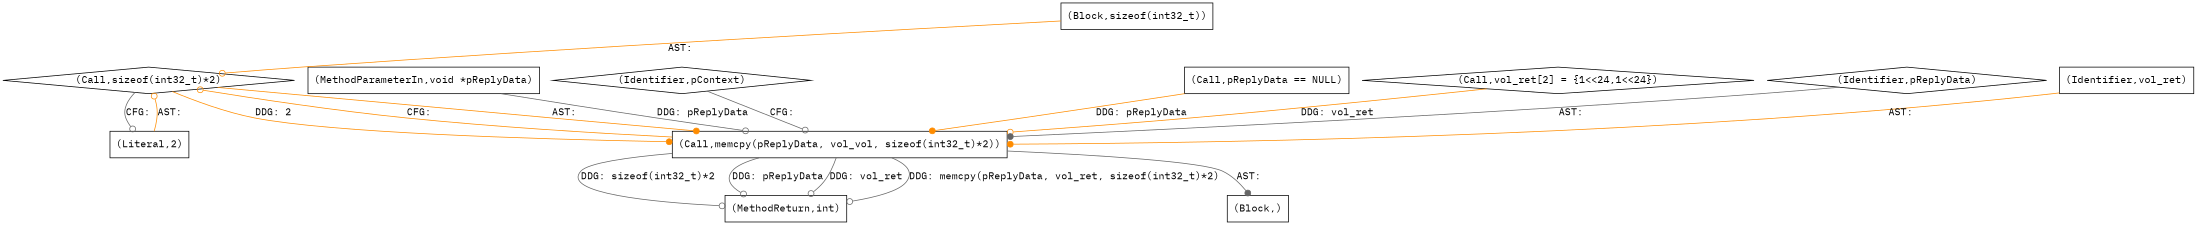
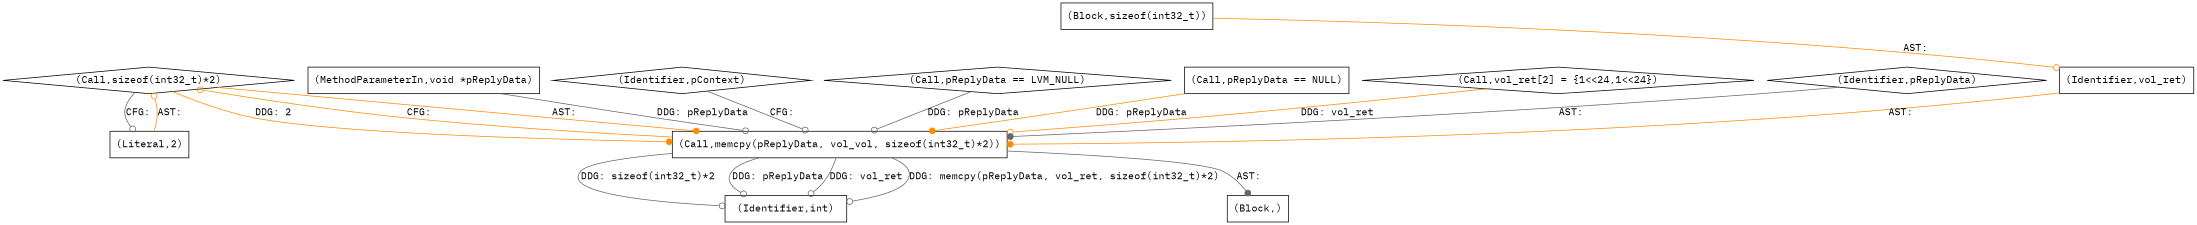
(643, 45) -> (1634, 34)
none -> (998, 80)
(786, 209) -> (786, 209)
